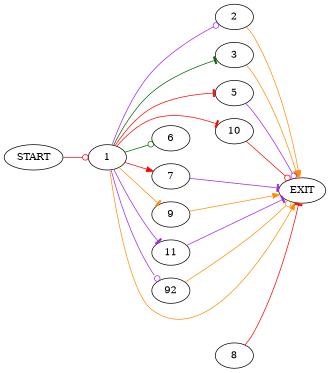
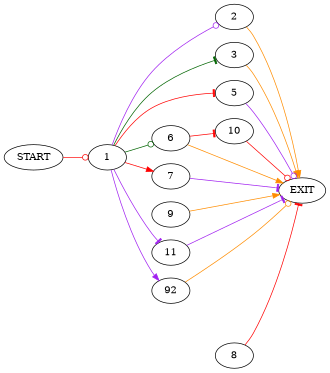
(161, 117) -> (201, 135)
(138, 185) -> none
(129, 224) -> (129, 224)
(172, 319) -> (232, 163)
